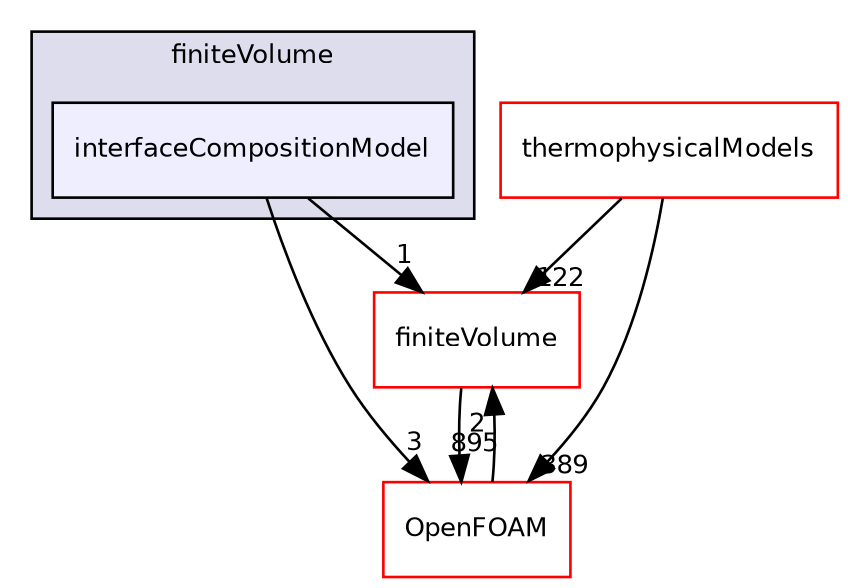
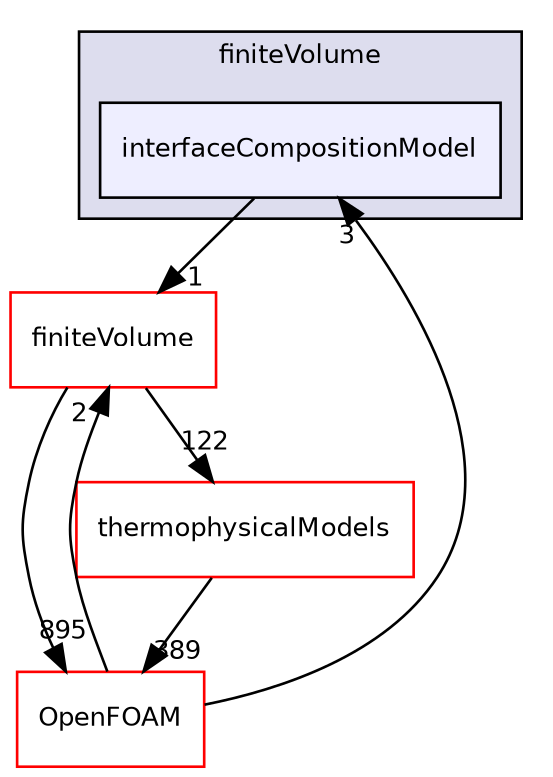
(582, 236) -> (172, 424)
(323, 338) -> (459, 524)
